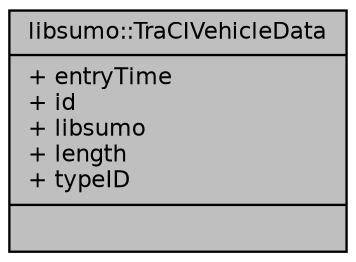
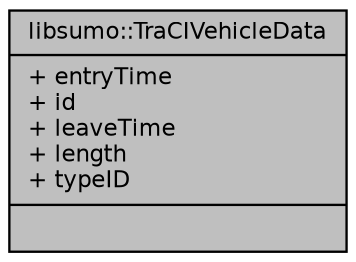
(88, 129) -> (103, 129)
